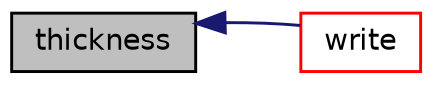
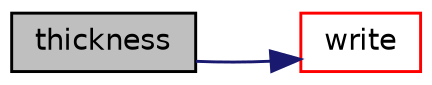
(263, 23) -> (233, 62)
